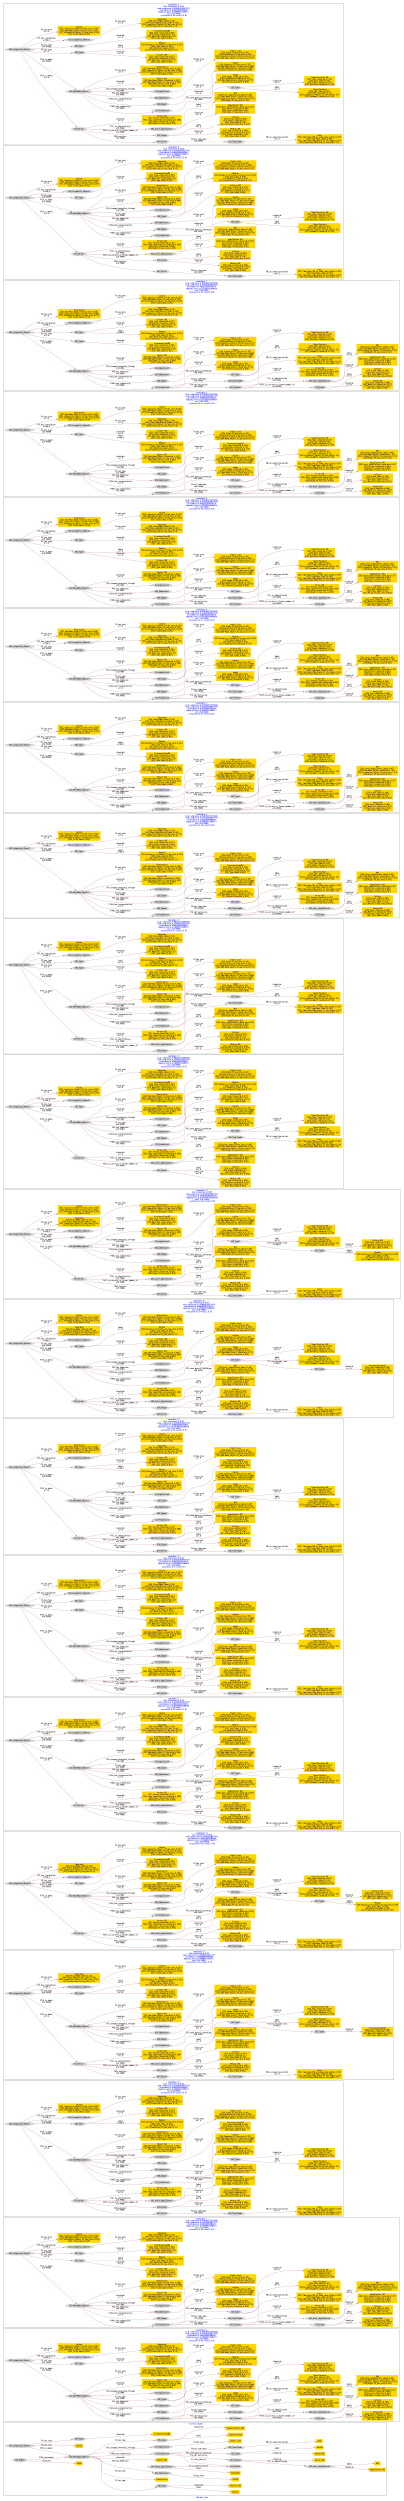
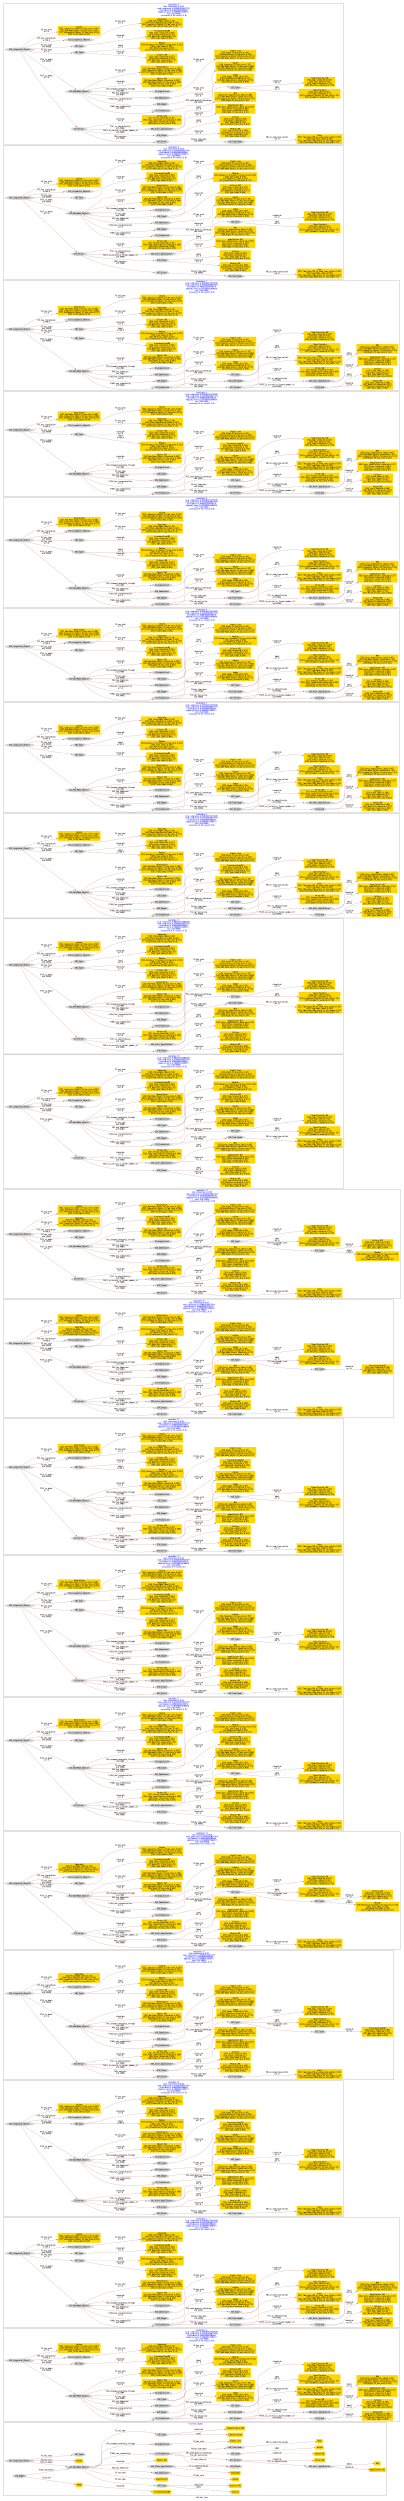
(119, 2437) -> (117, 2488)
